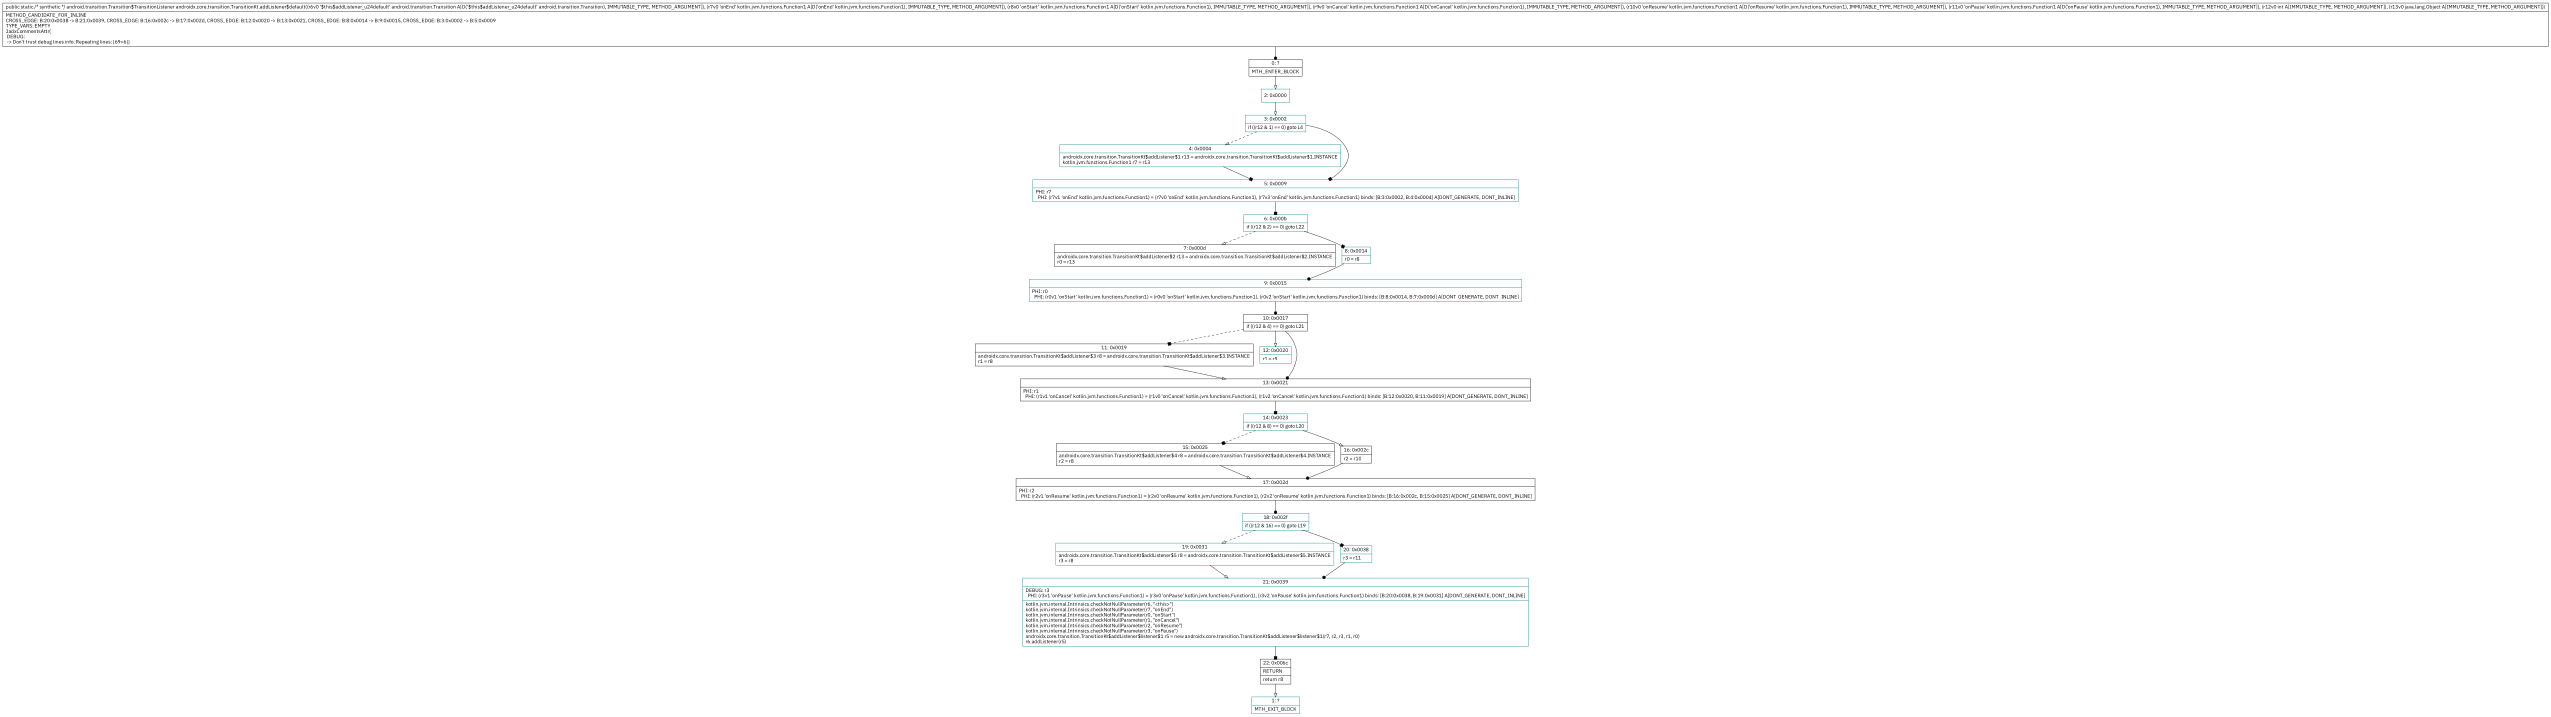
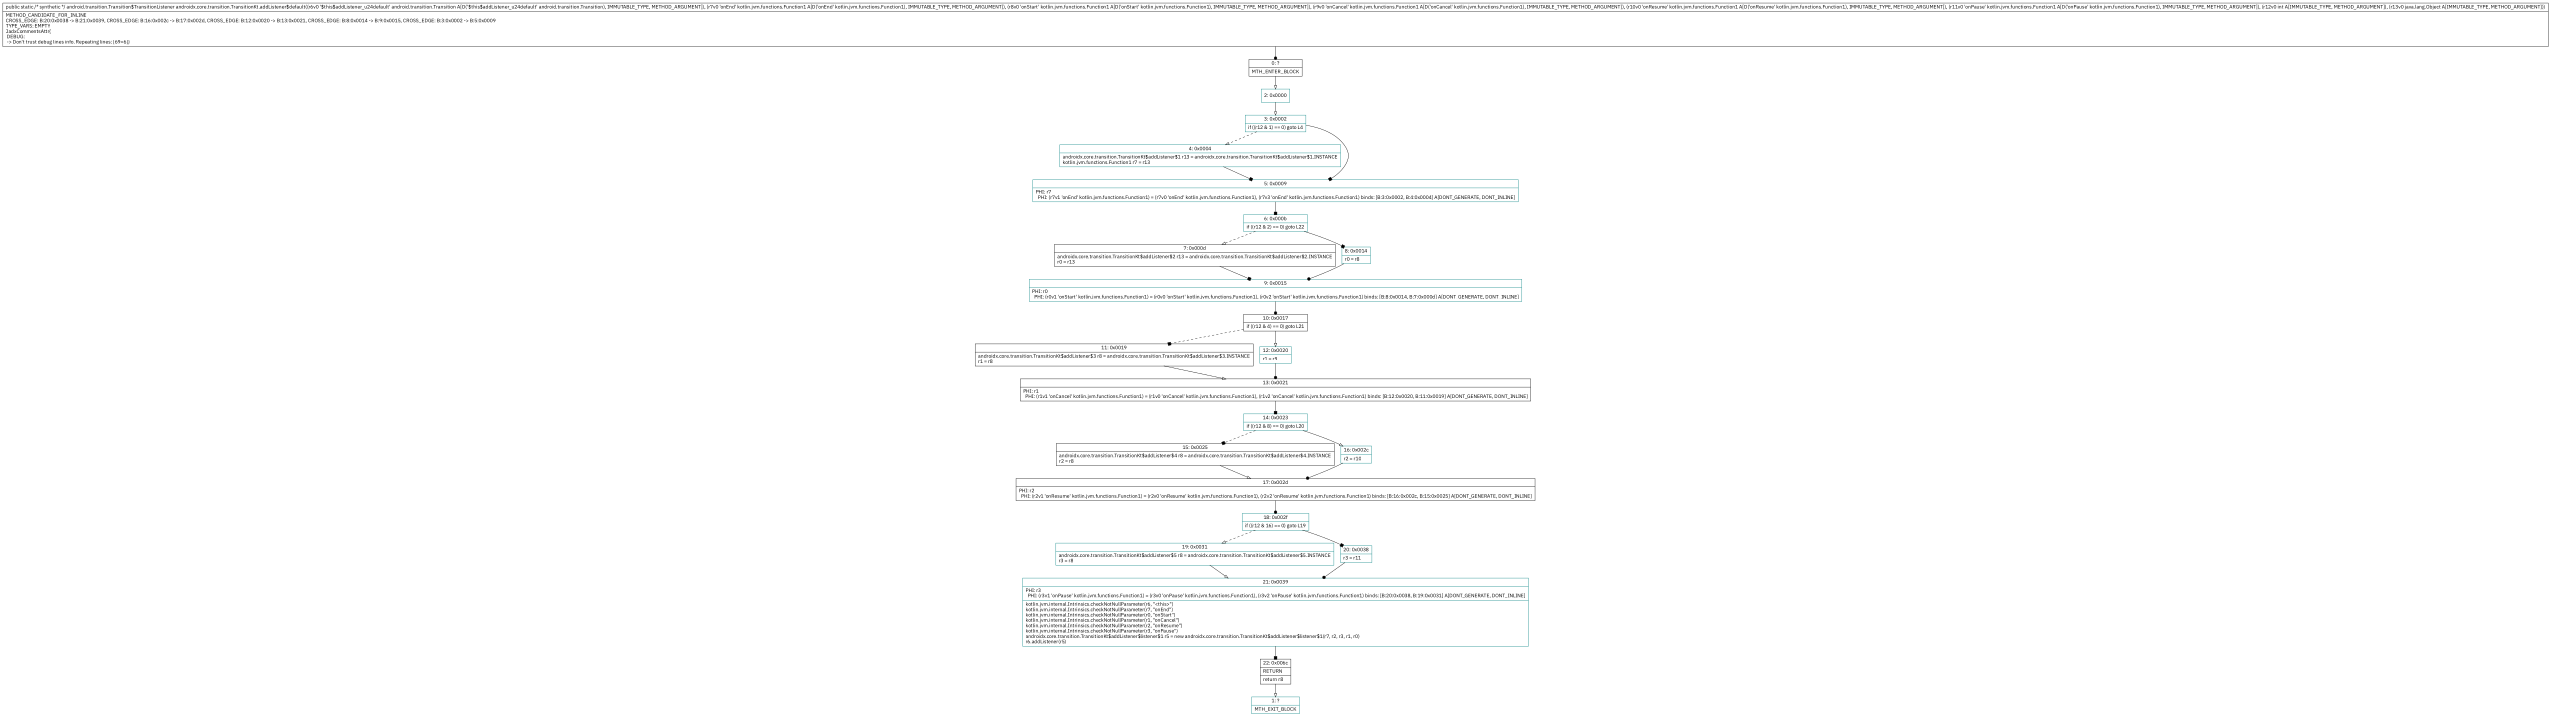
none -> (1233, 272)
(1297, 353) -> (1276, 370)
(1356, 455) -> (1356, 455)
(1038, 590) -> (1034, 590)
